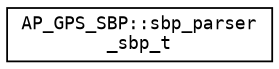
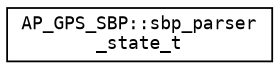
(140, 35) -> (140, 35)
